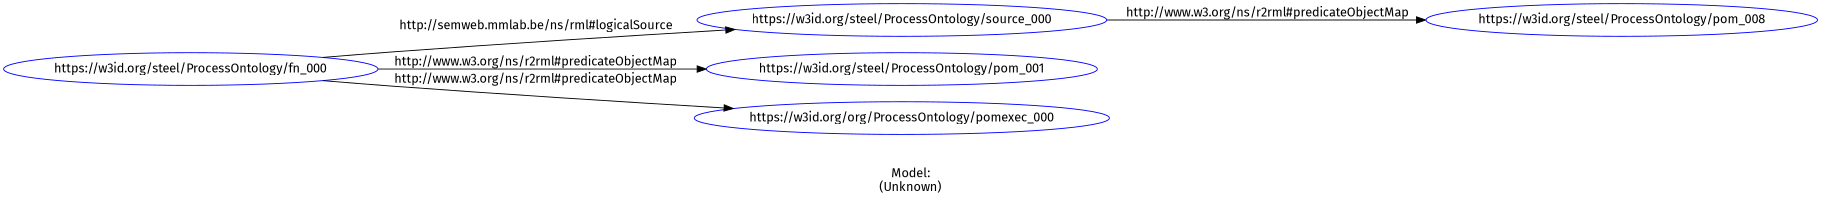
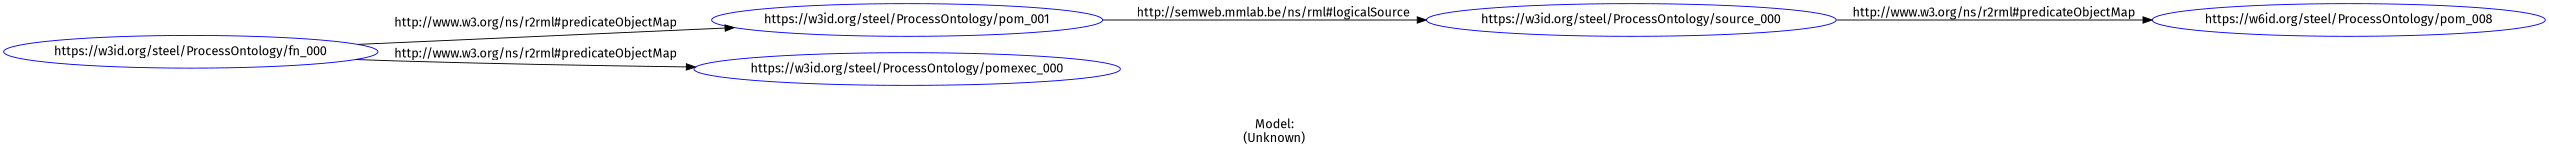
(1622, 20) -> (2349, 20)
(524, 43) -> (1260, 20)
(902, 118) -> (907, 69)
